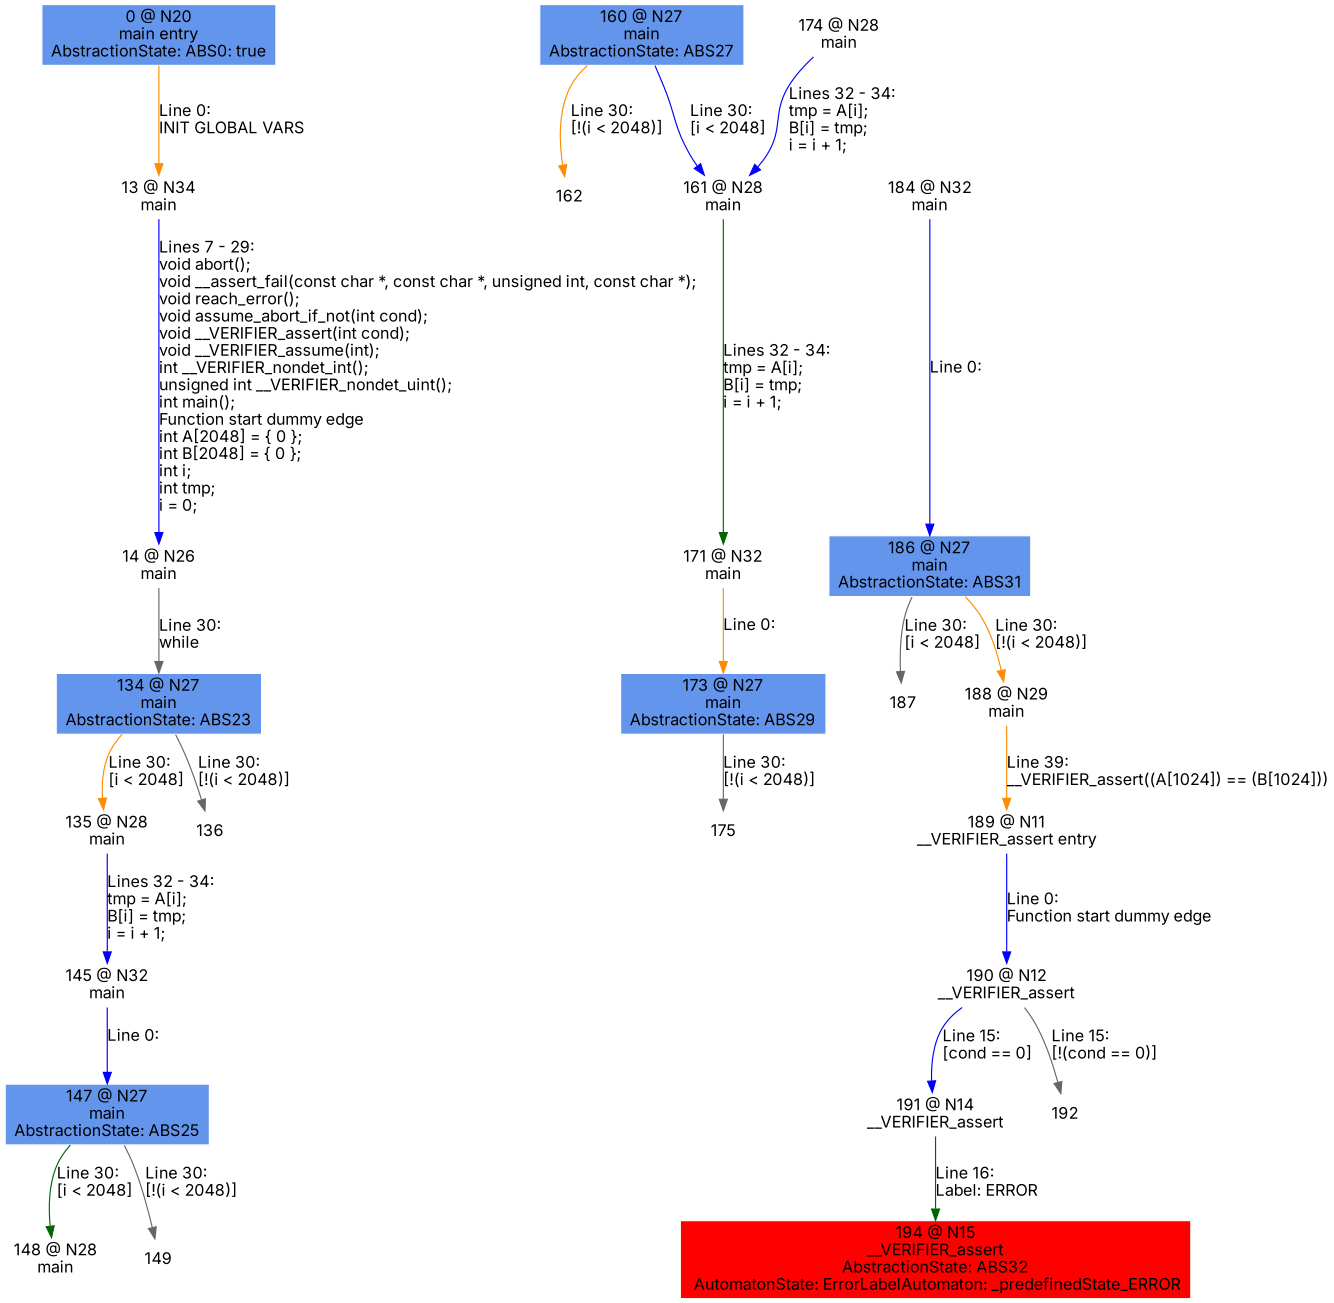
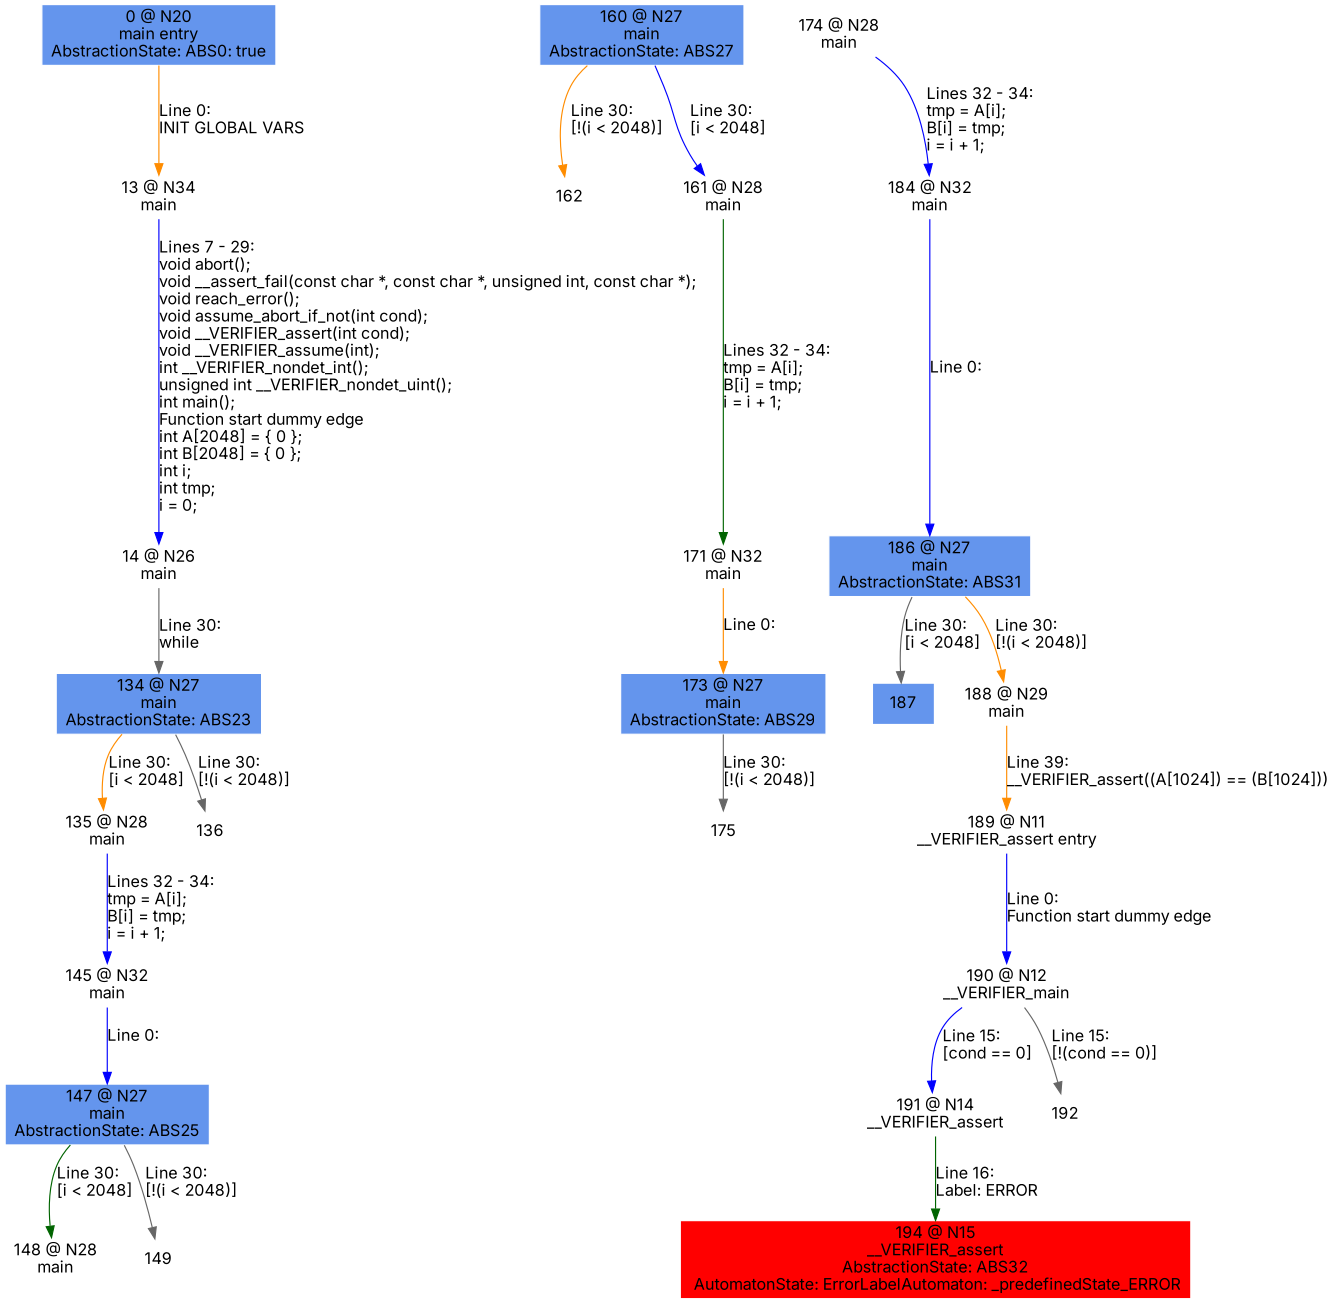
(780, 109) -> (914, 104)
(903, 704) -> (903, 704)
(1007, 985) -> (1007, 985)
